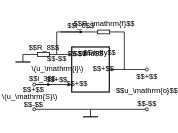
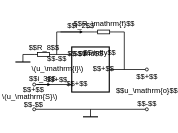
(81, 25) -> (81, 25)
